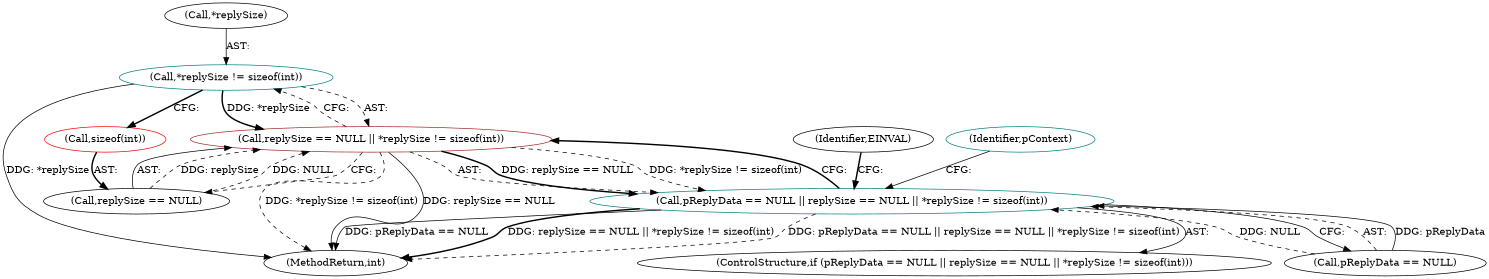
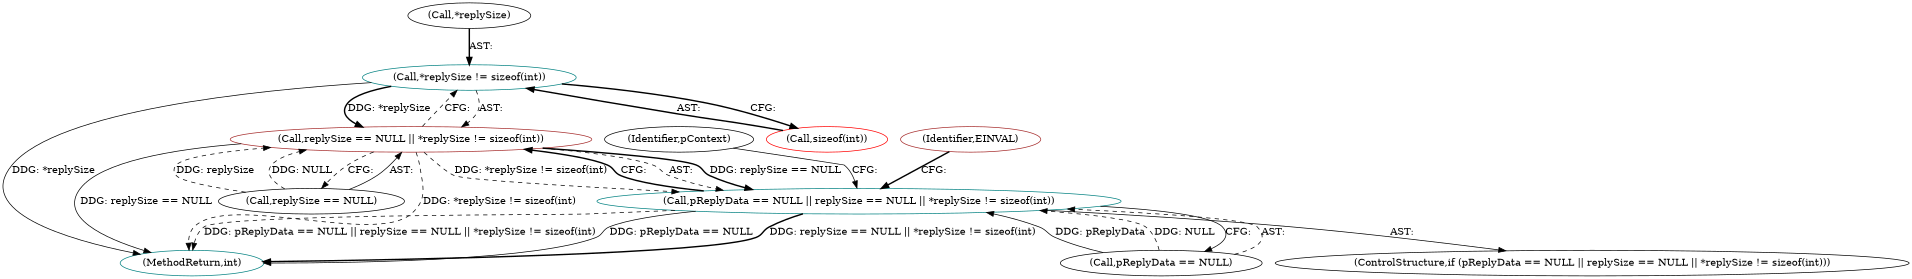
(226, 43) -> (469, 43)
(863, 139) -> (971, 139)
(1021, 139) -> (679, 139)
(92, 170) -> (658, 111)
(336, 263) -> (192, 263)
